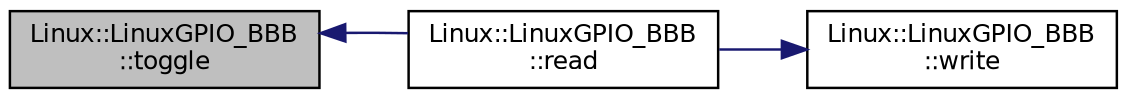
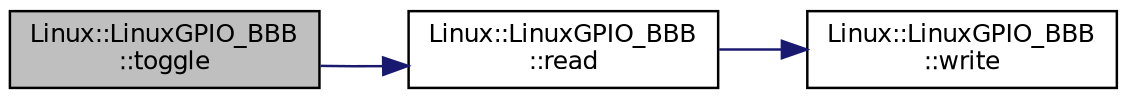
(377, 33) -> (352, 66)
